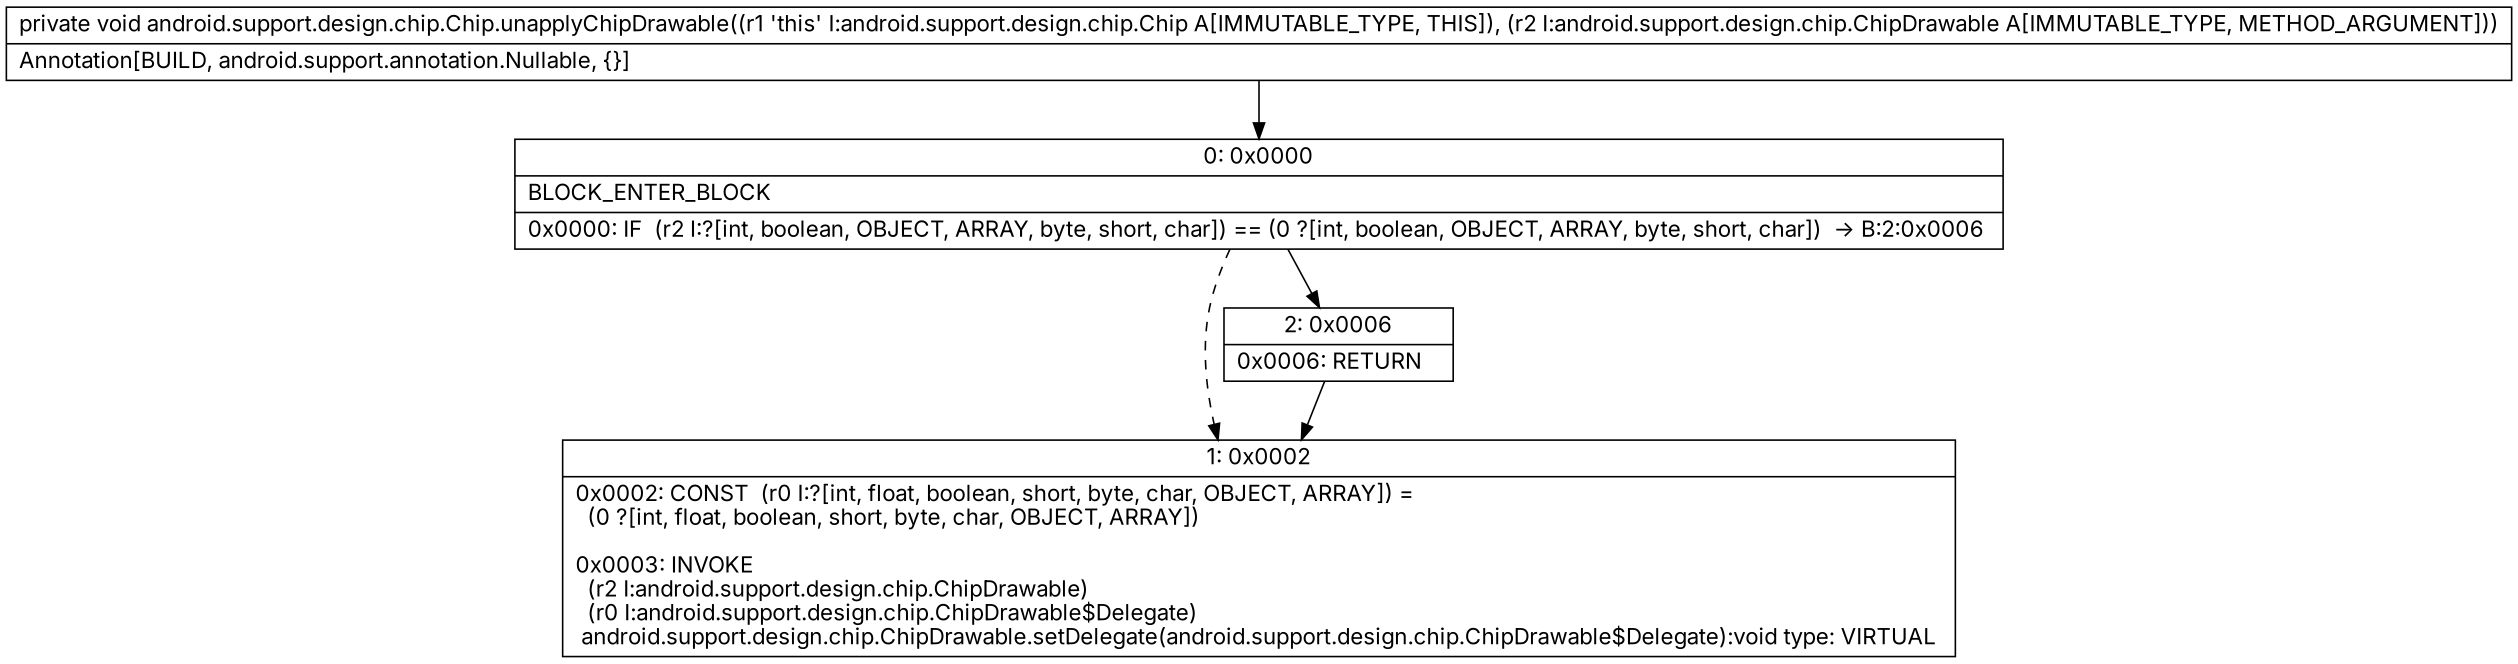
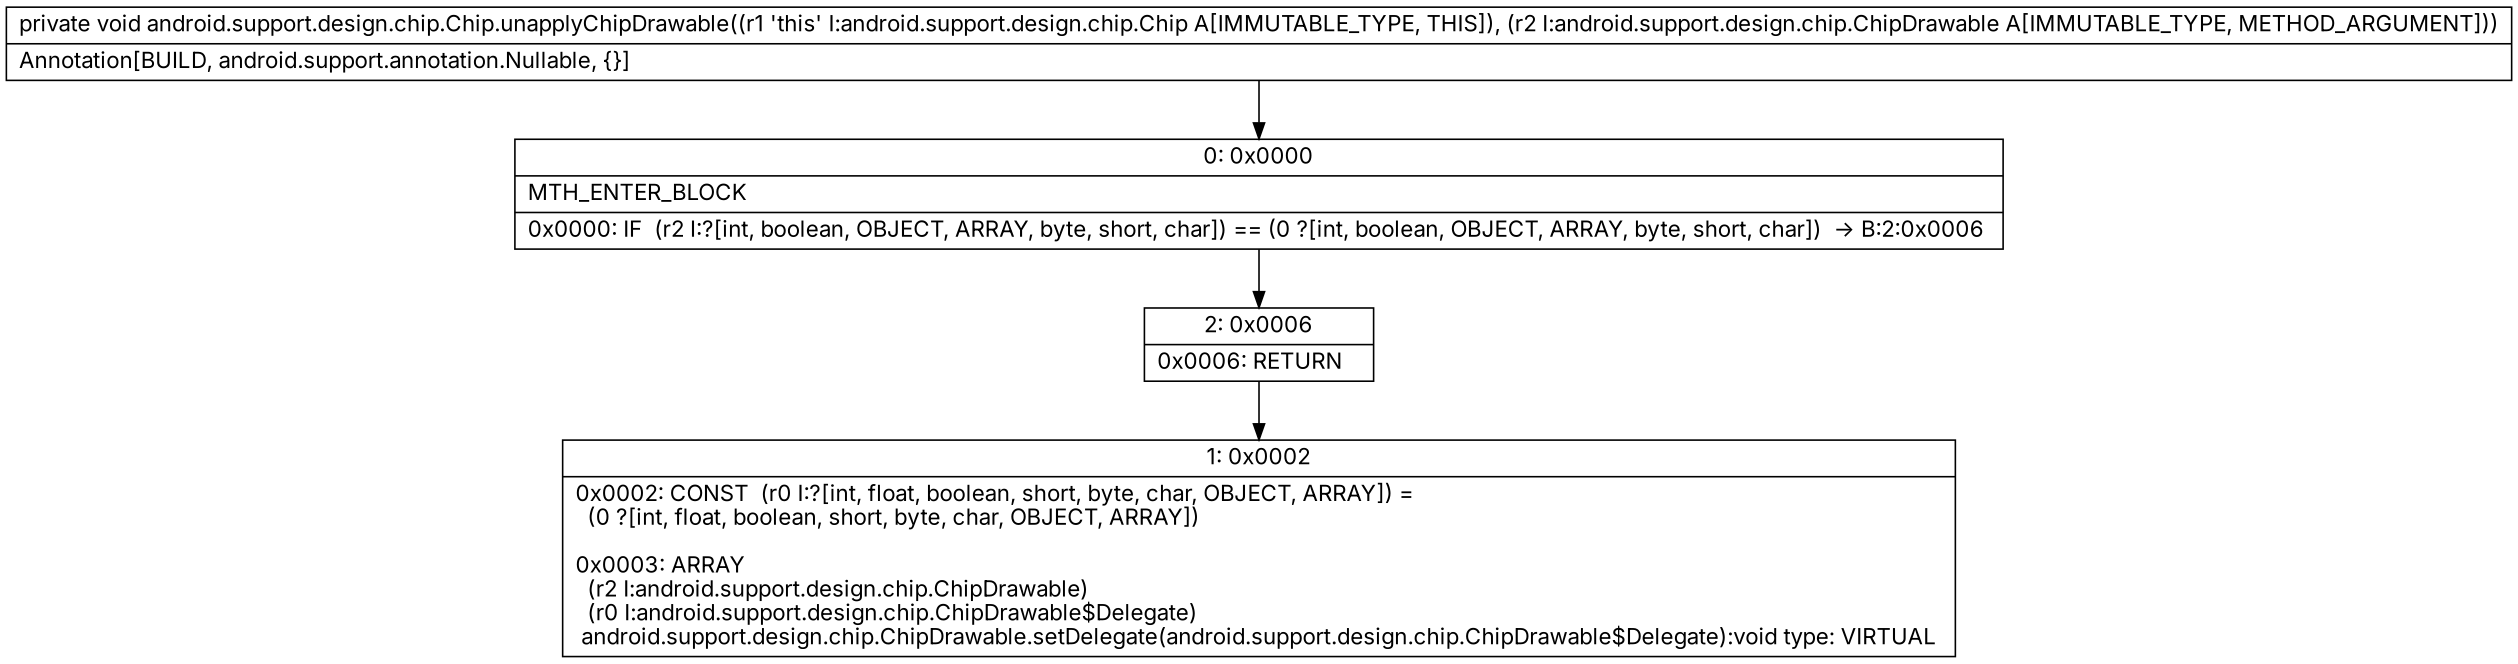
(650, 193) -> (638, 193)
(1206, 335) -> none
(671, 566) -> (667, 566)
